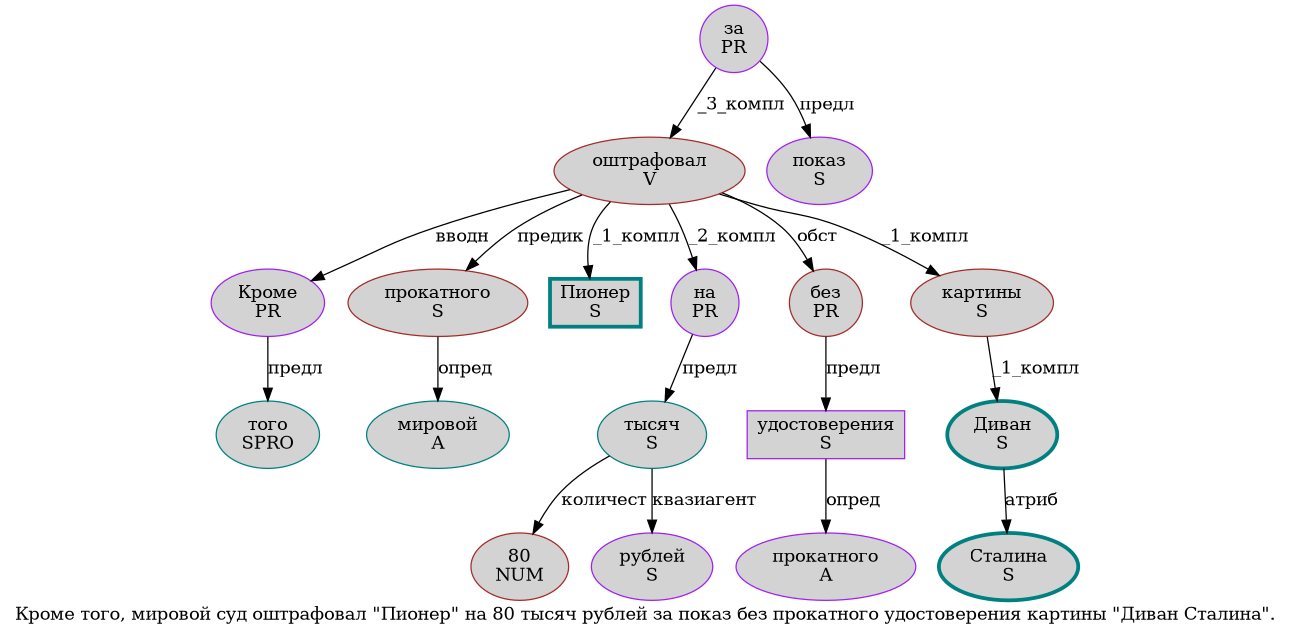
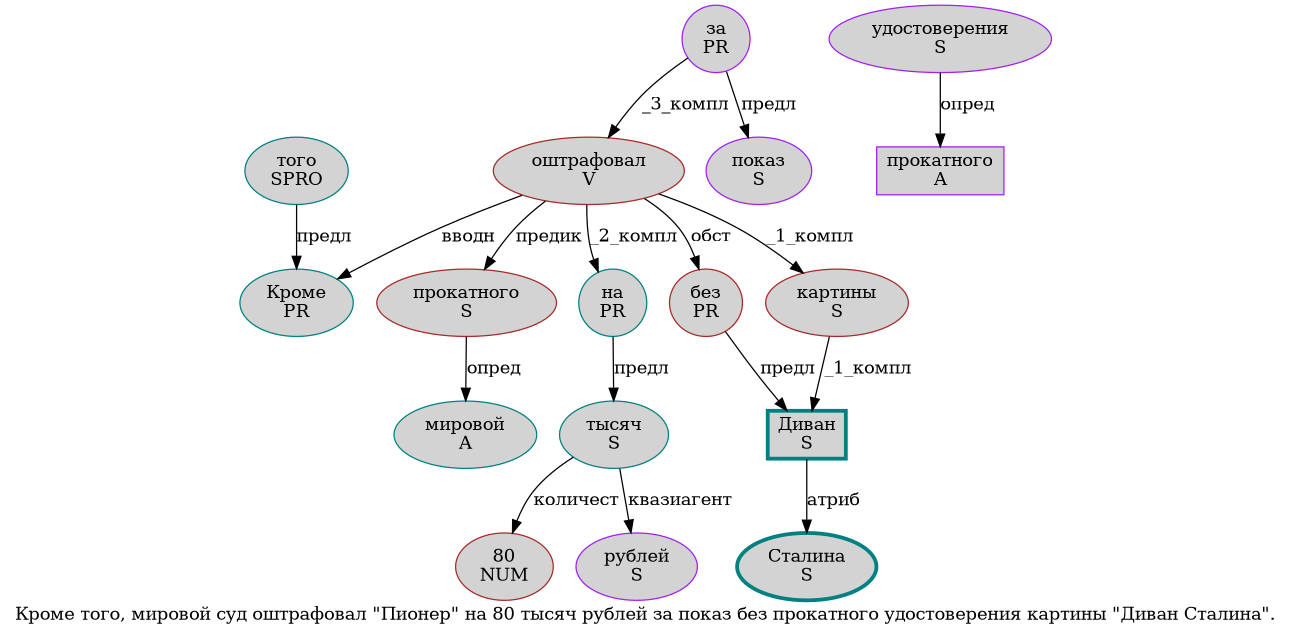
(268, 303) -> (297, 303)
(595, 303) -> none
(705, 303) -> (613, 303)
(268, 362) -> (297, 230)
(826, 367) -> (751, 367)
(826, 435) -> (940, 39)
(1002, 435) -> (807, 435)
(826, 567) -> (940, 171)
